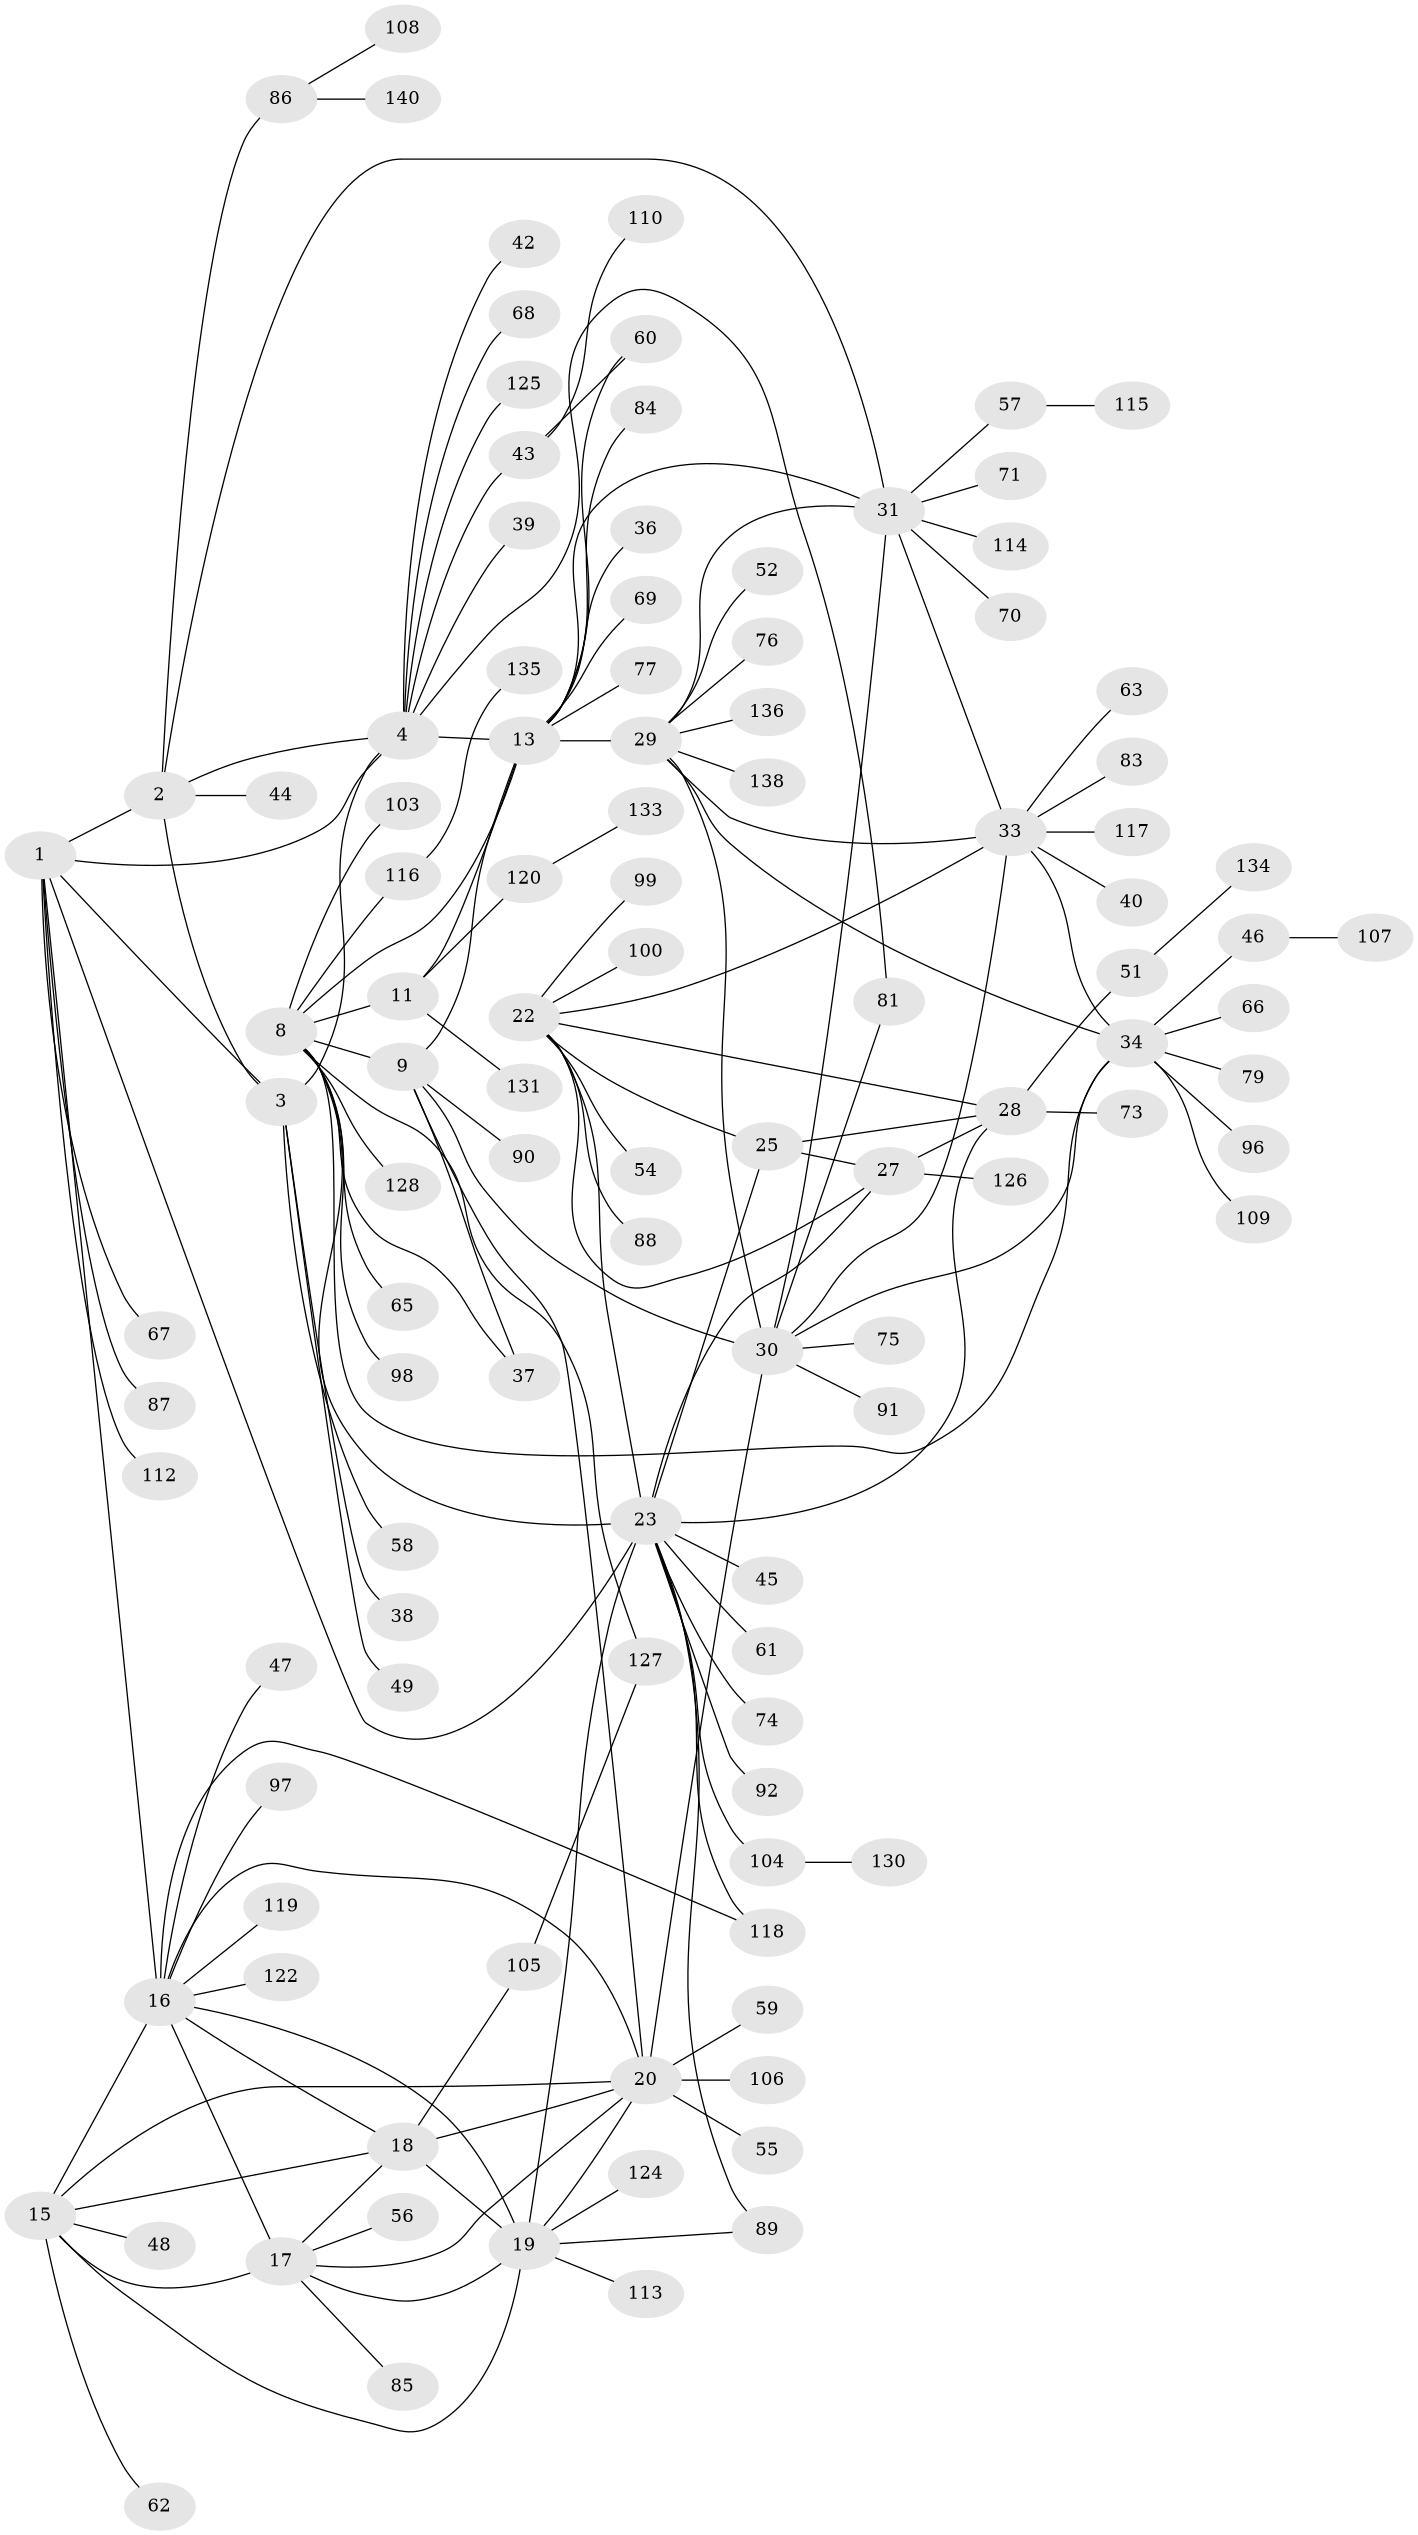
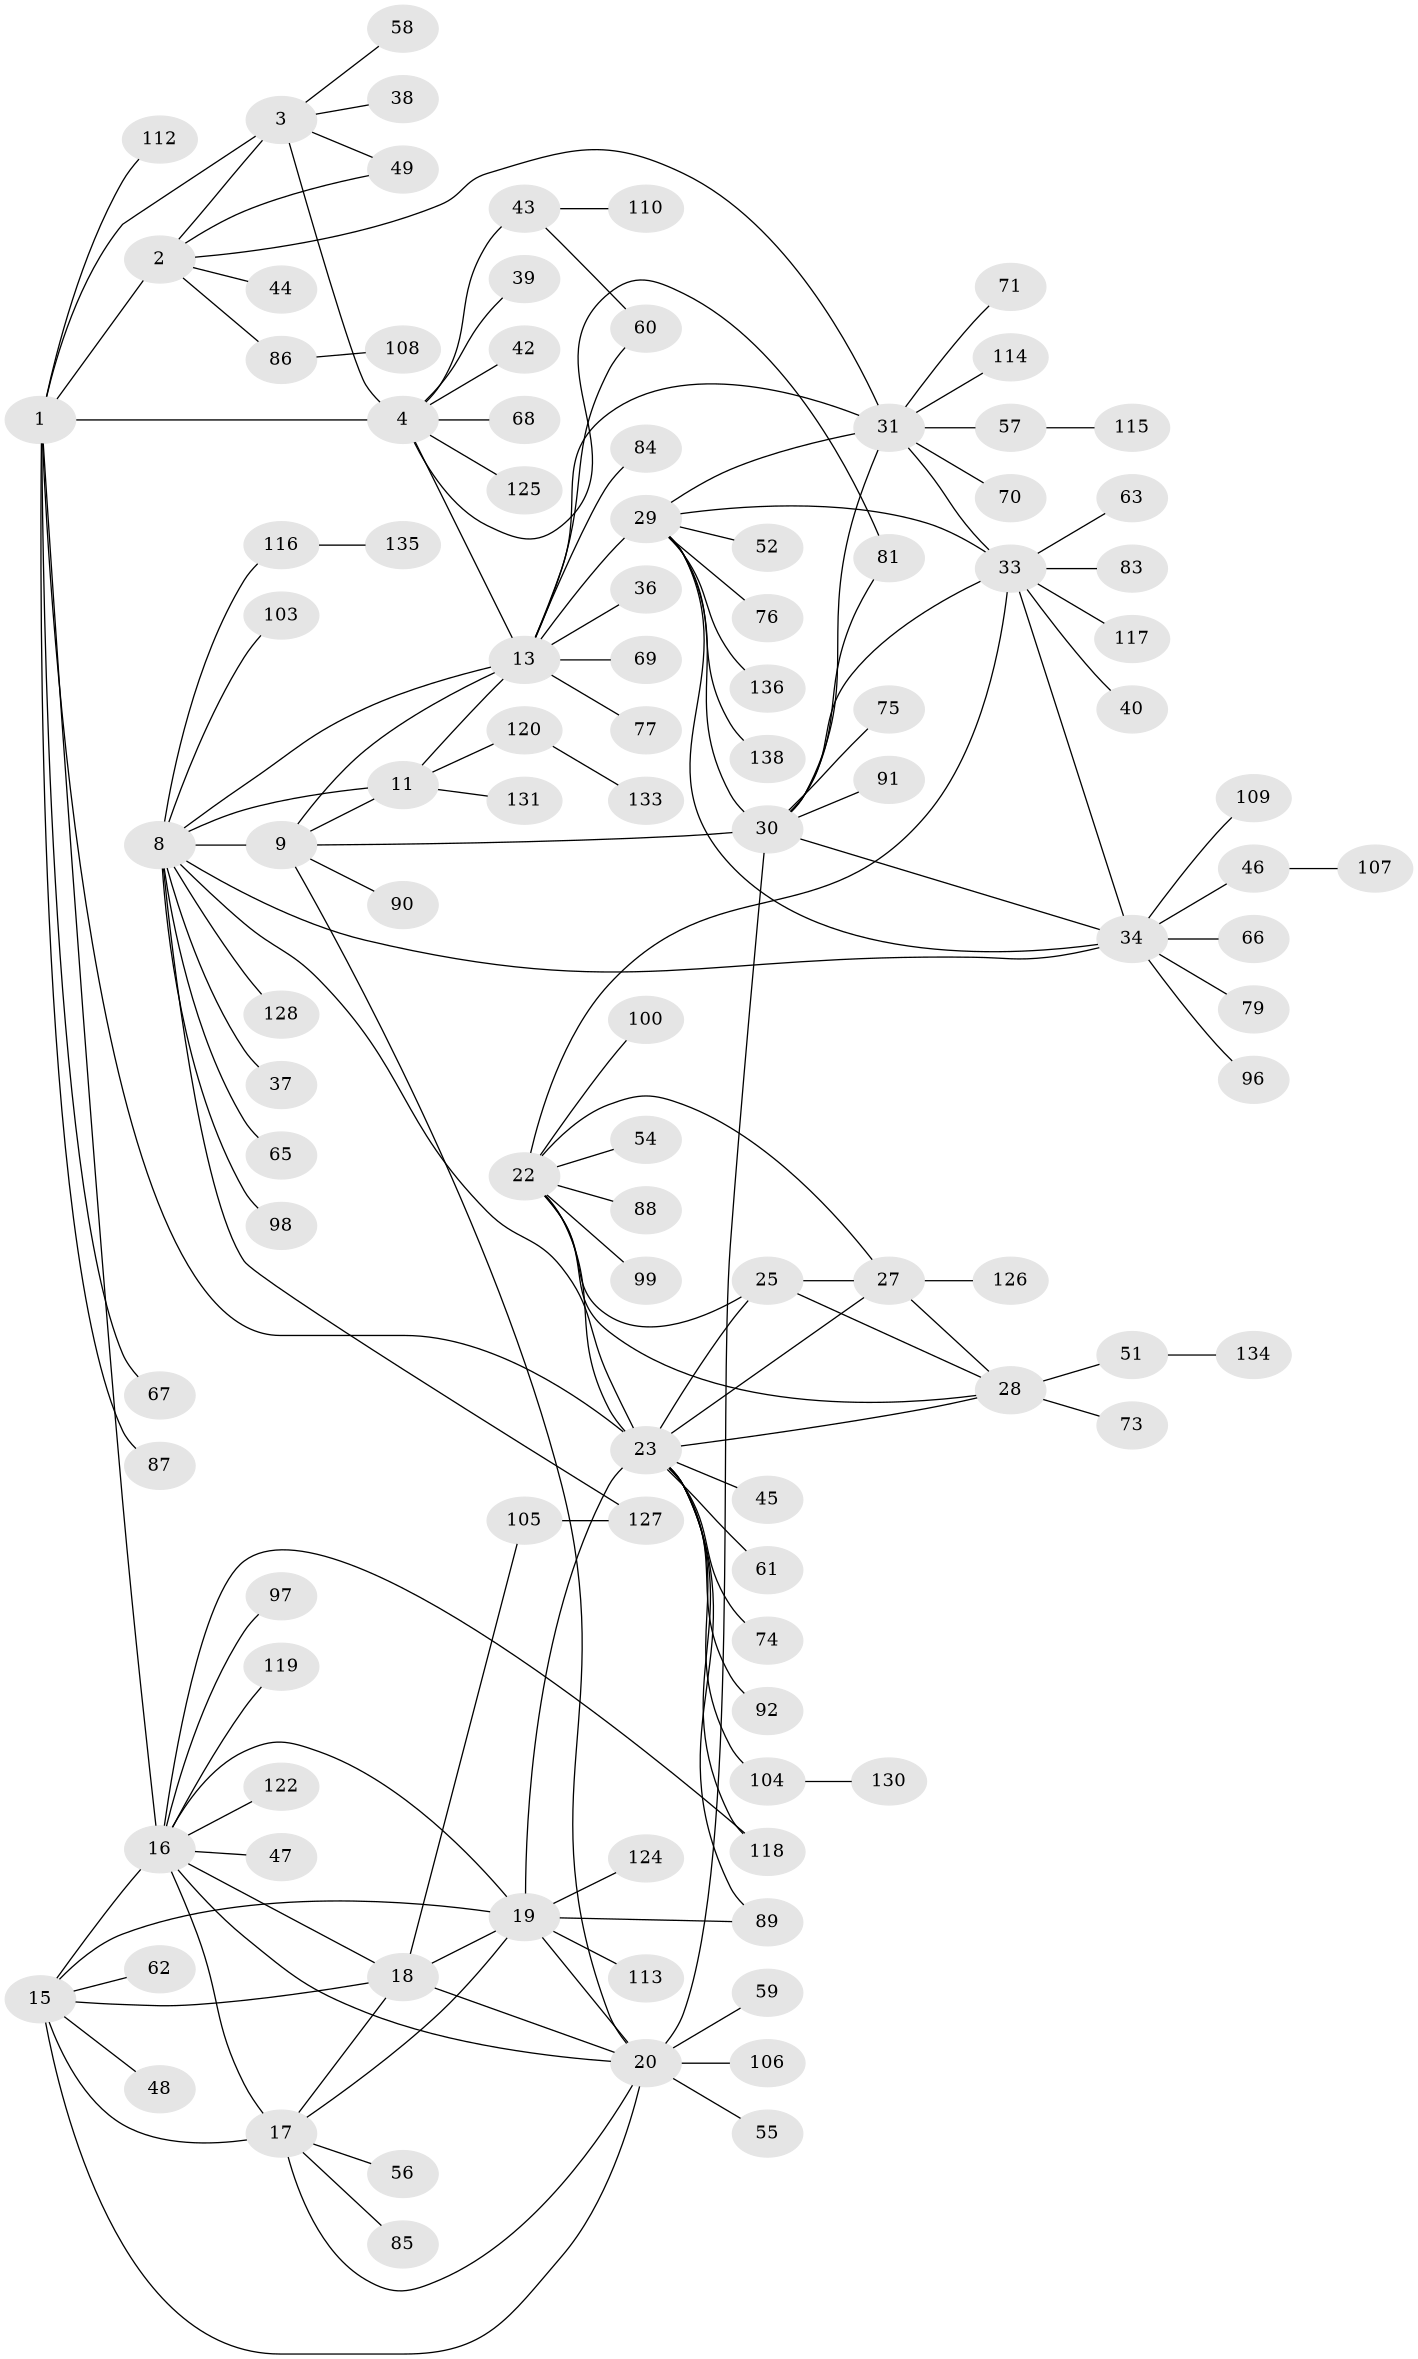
(403, 99) -> none
(276, 752) -> (274, 200)
(486, 1282) -> (342, 815)
